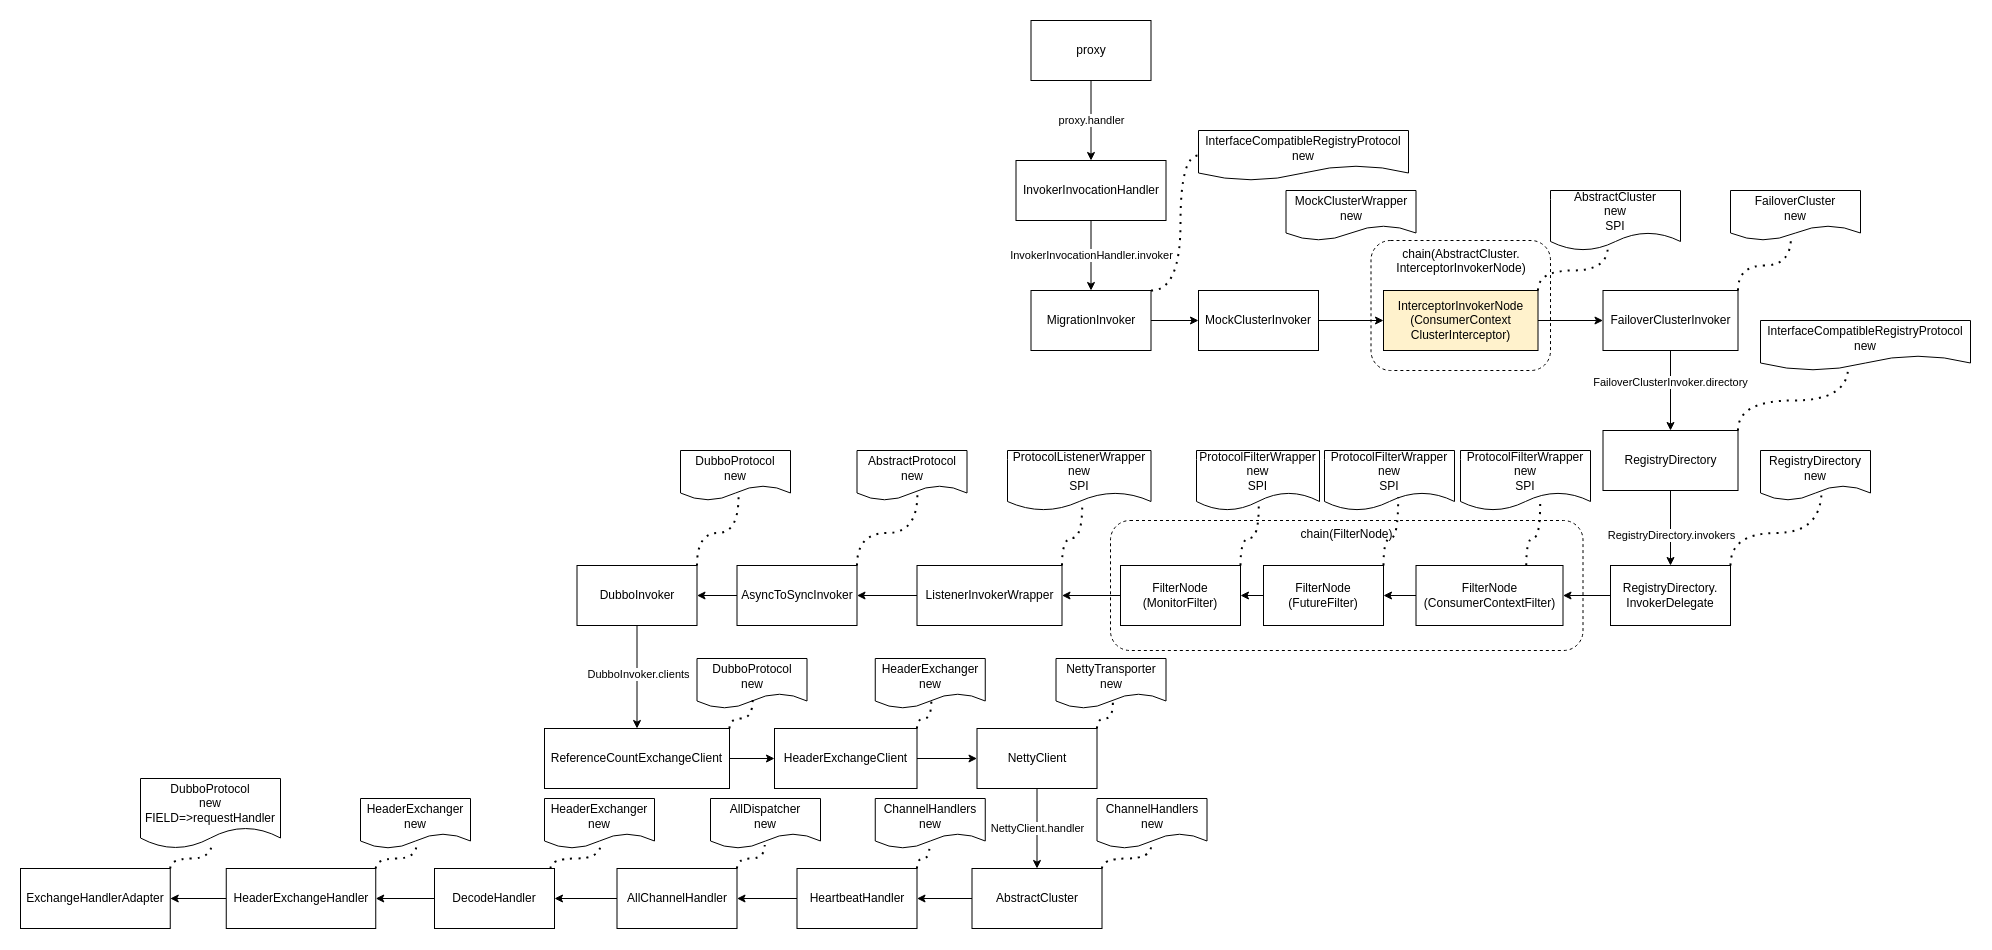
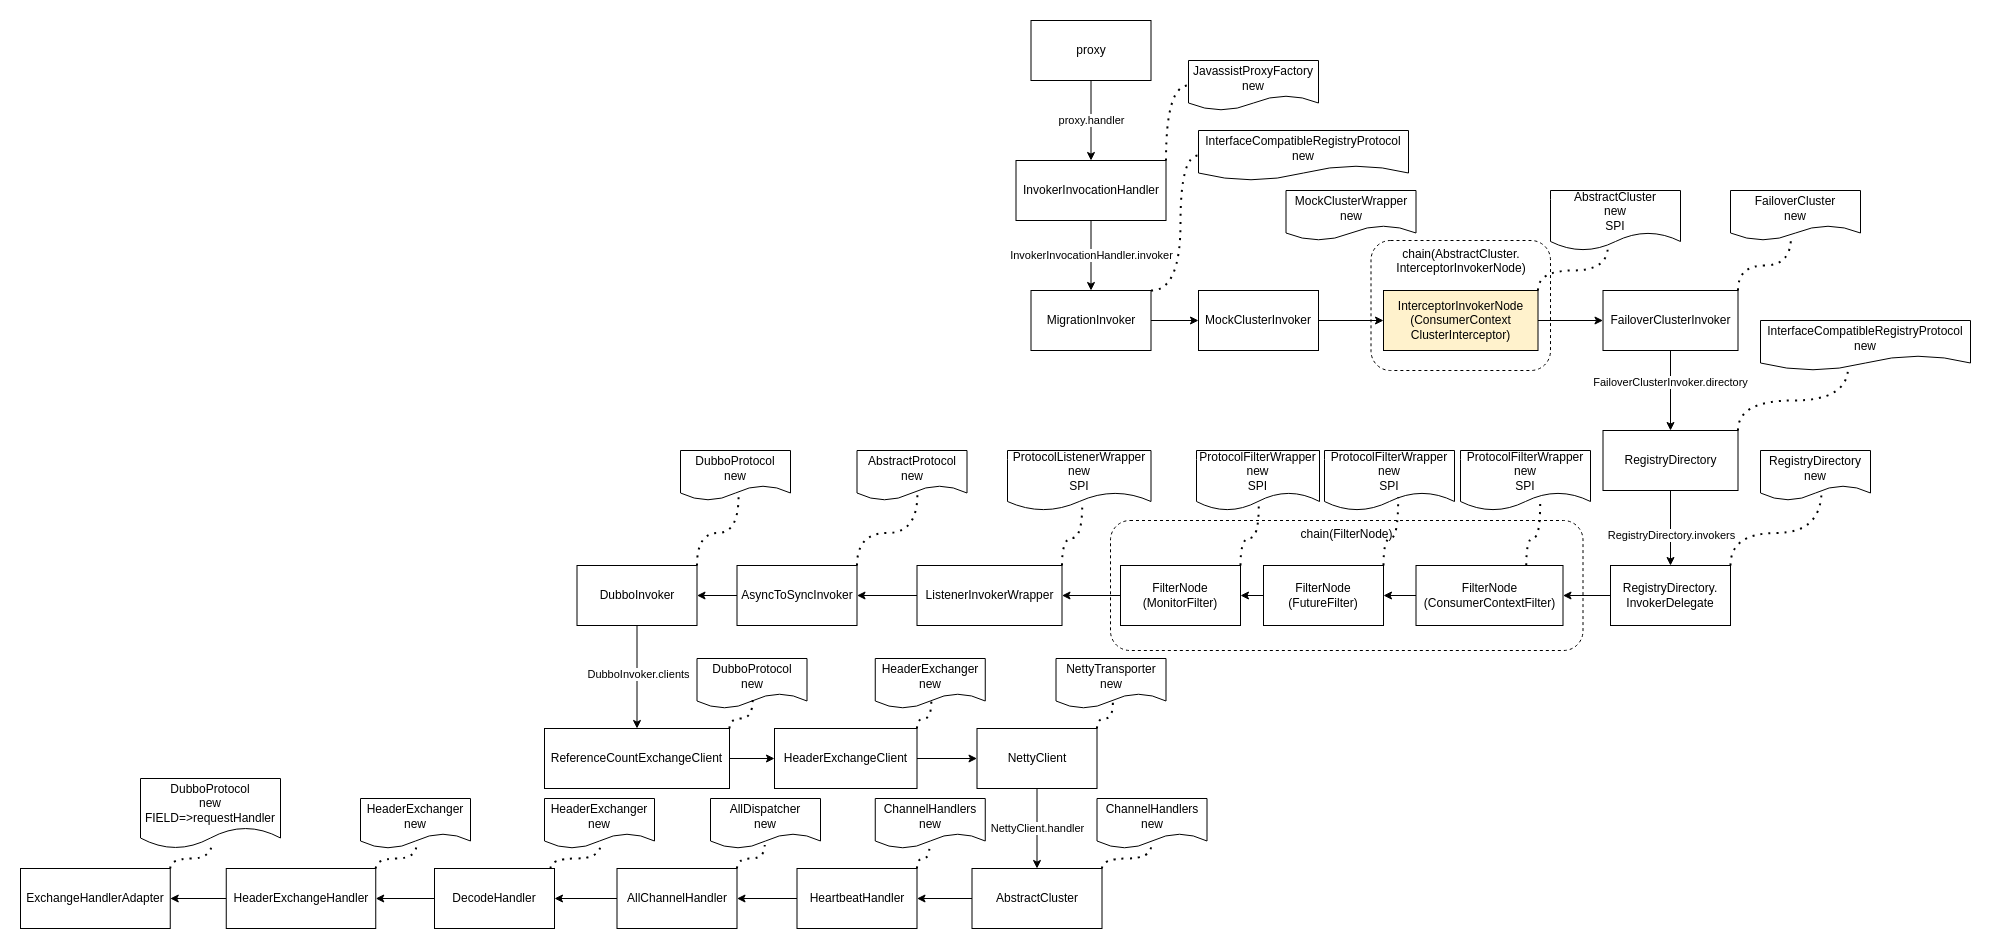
none -> (1254, 86)
none -> (1169, 119)
